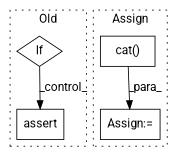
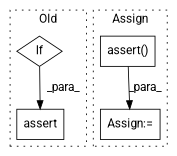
(128, 51) -> (128, 51)
(63, 88) -> (63, 88)
